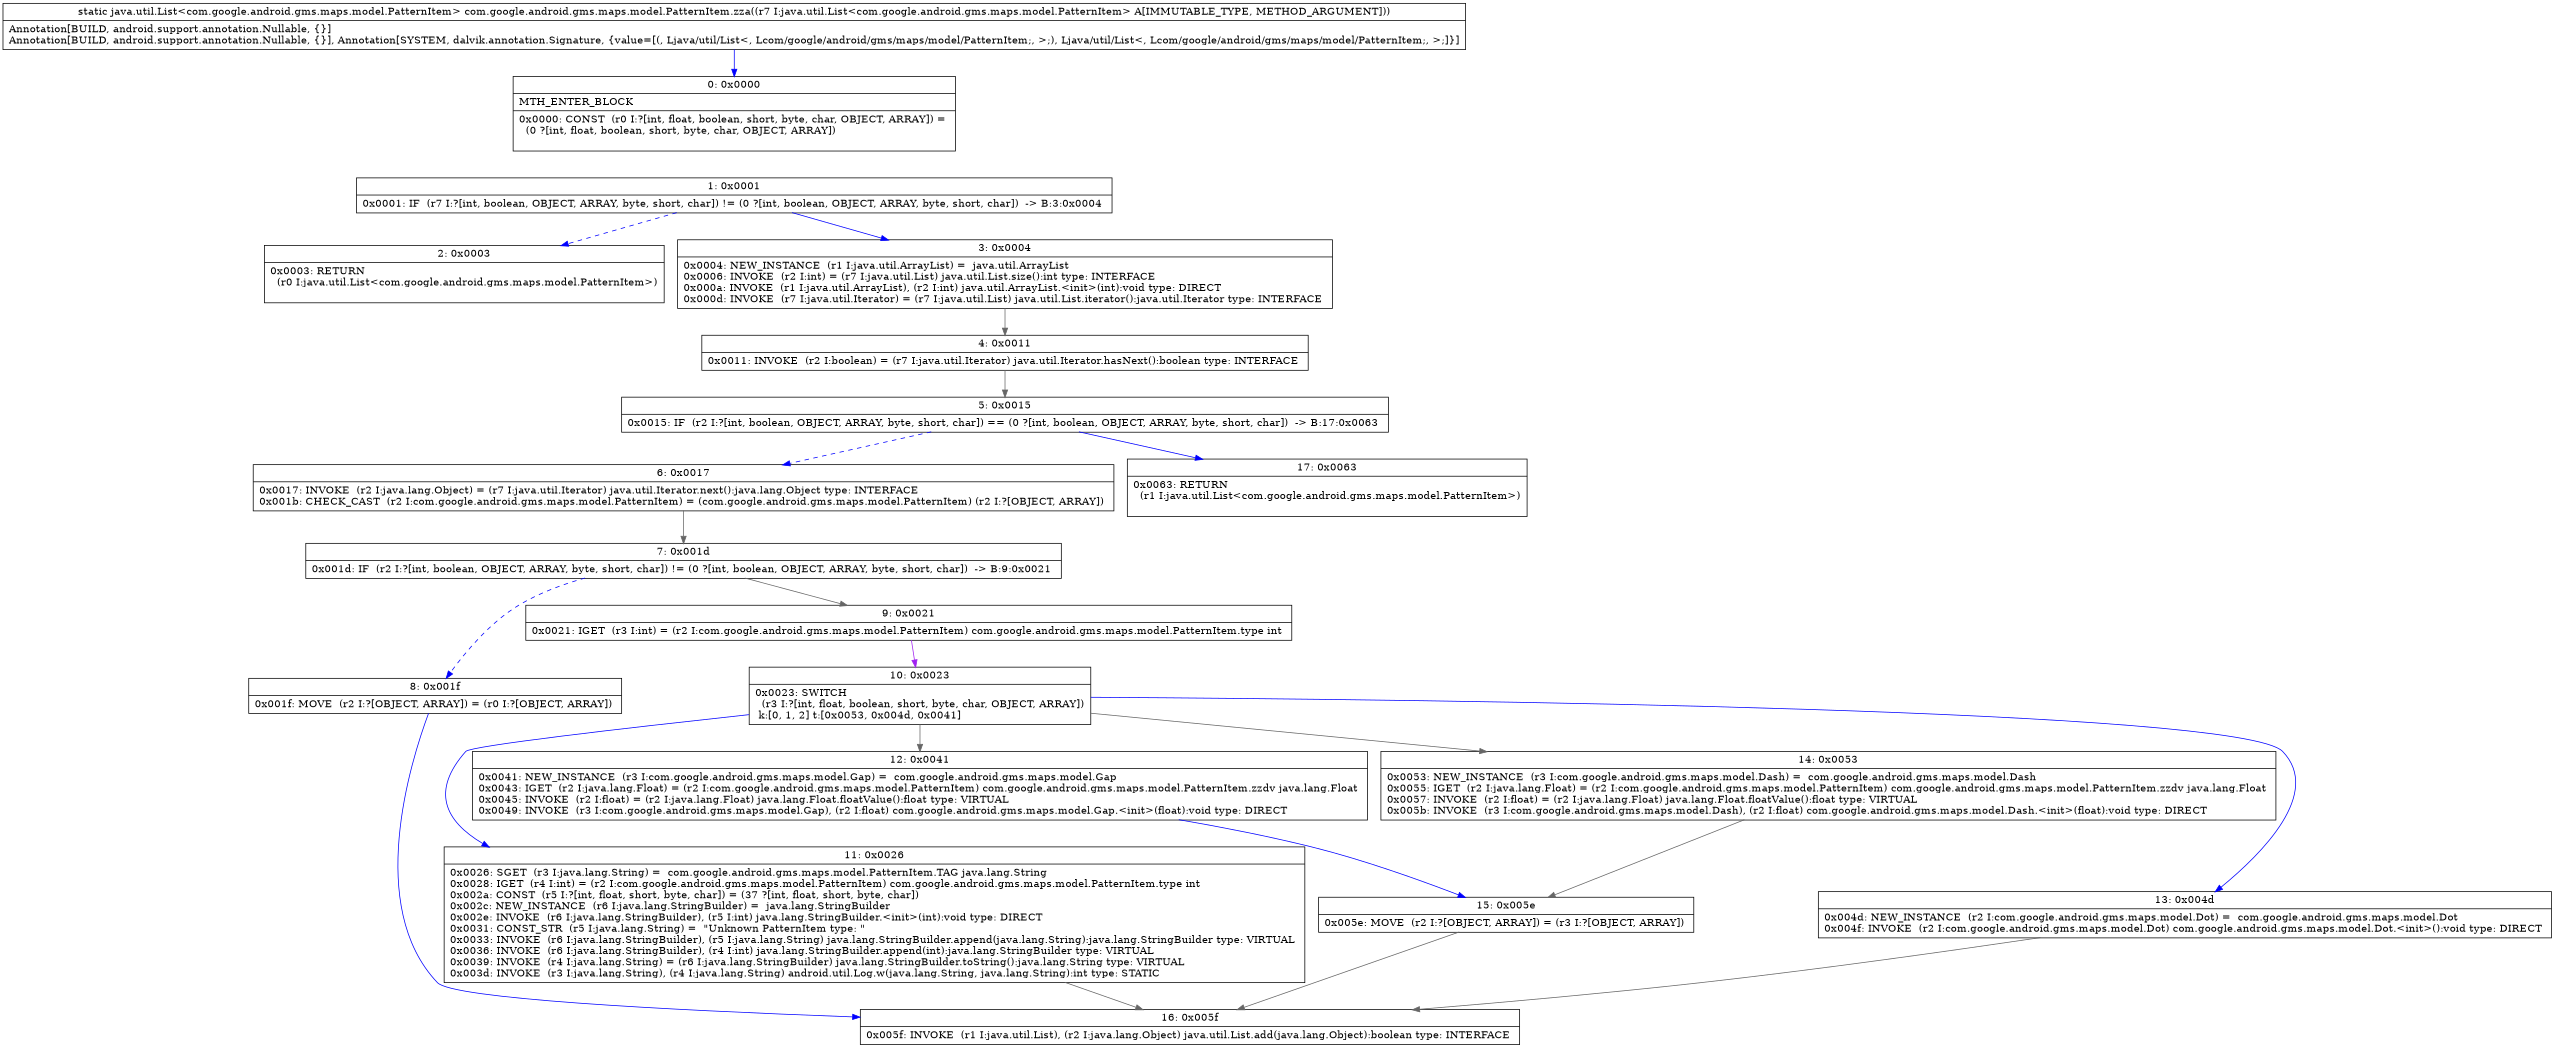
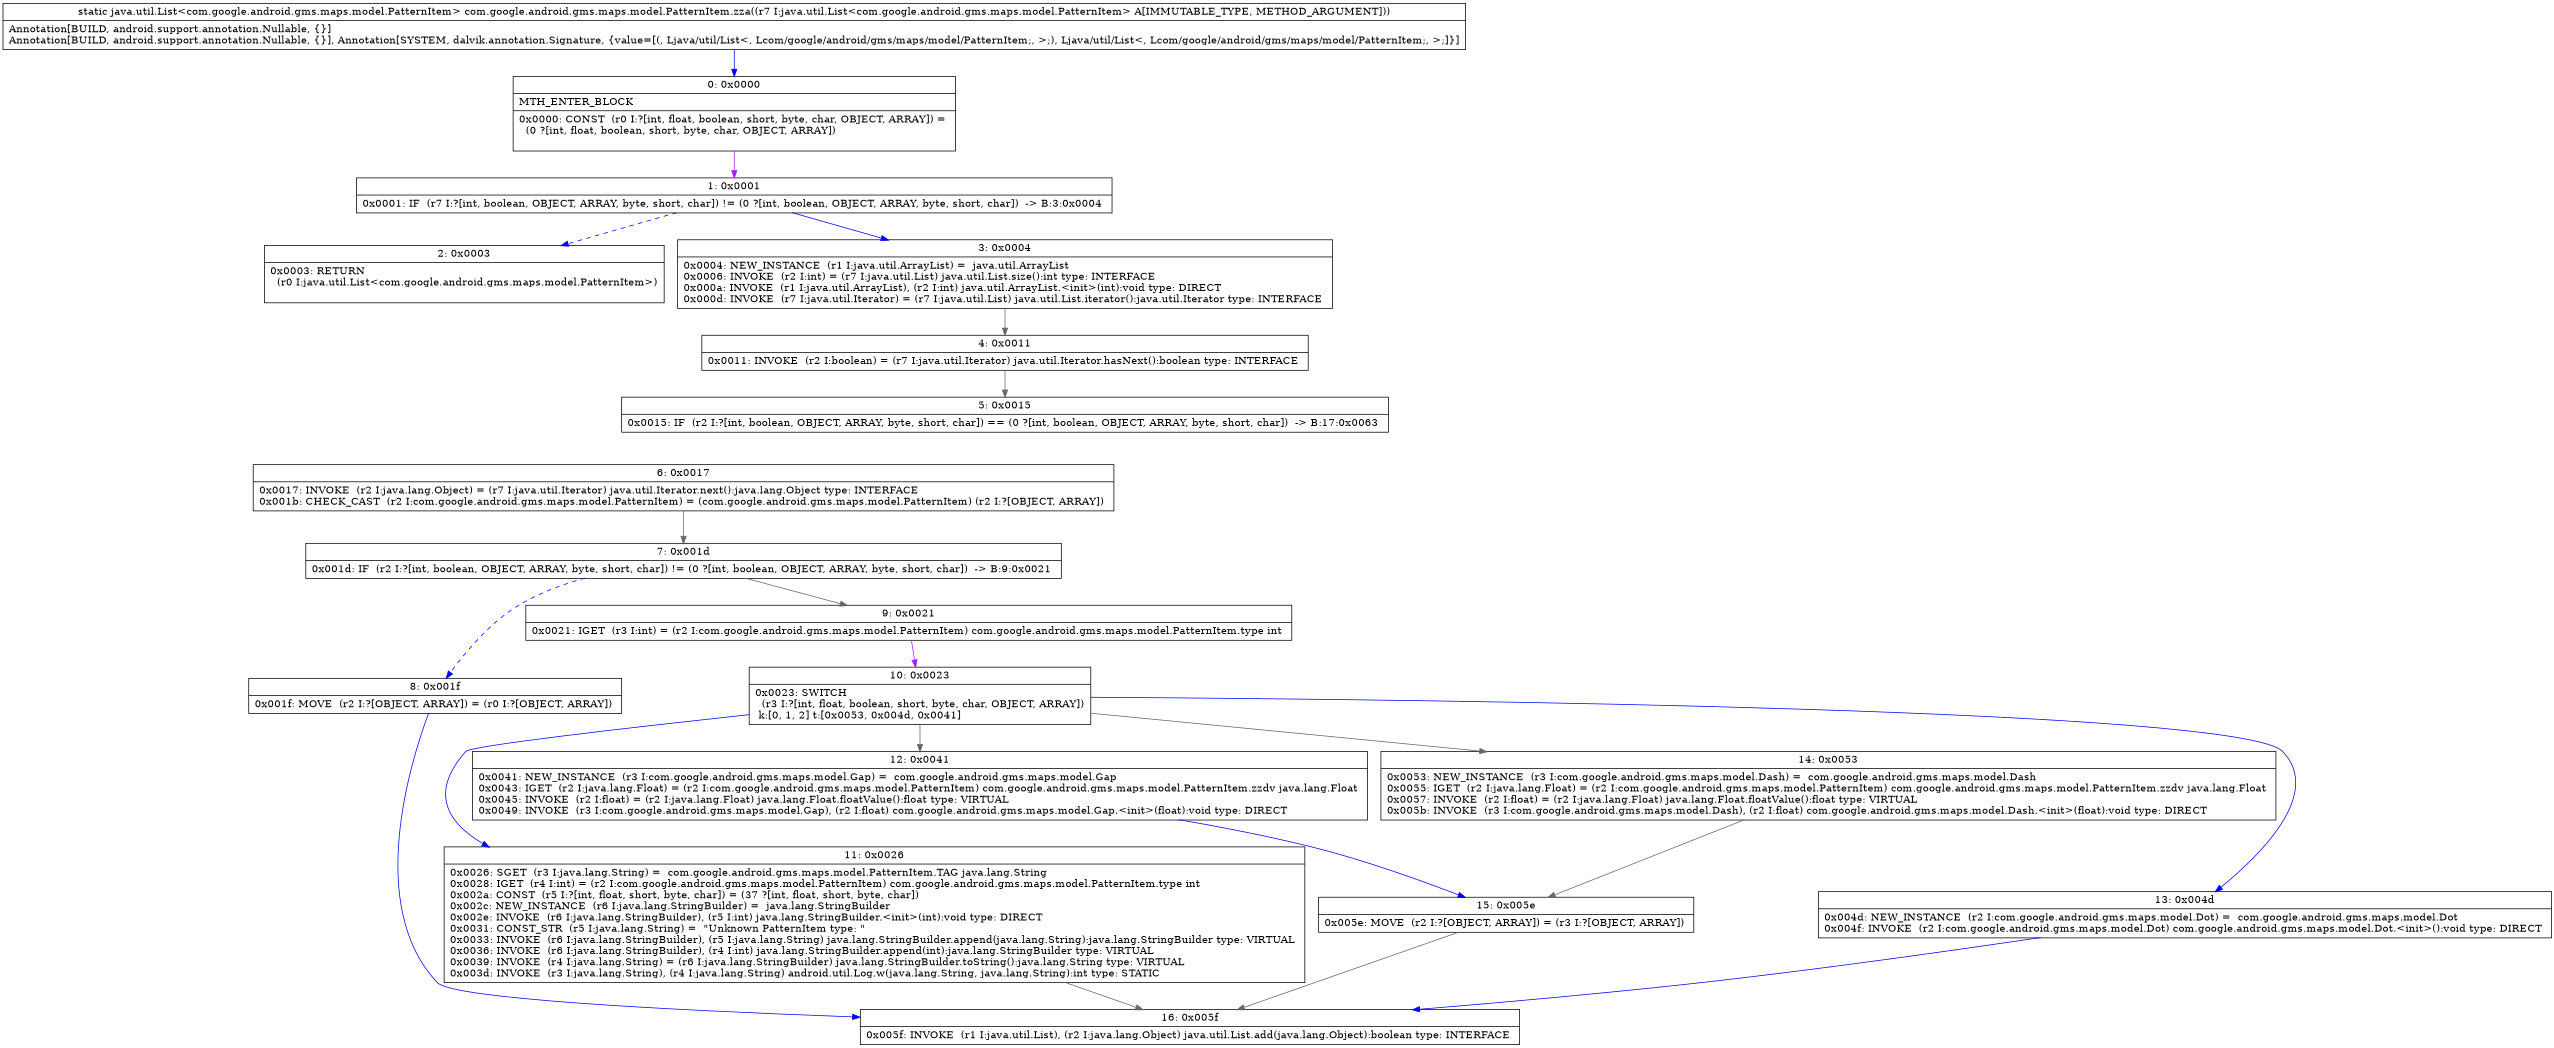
none -> (734, 161)
(861, 448) -> none
(1327, 488) -> none
(1731, 979) -> (1731, 979)
